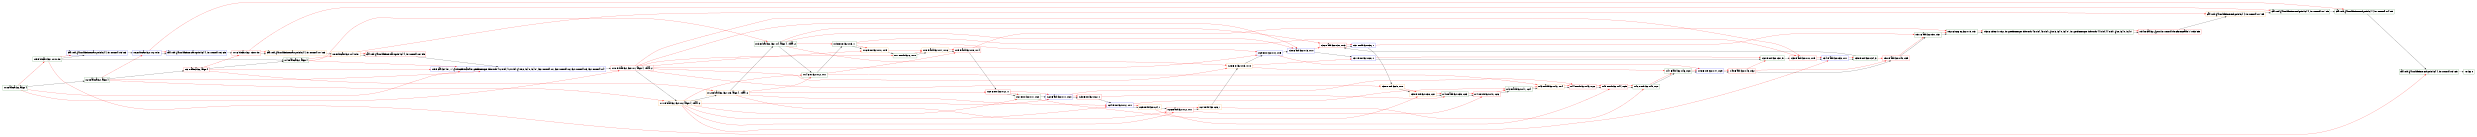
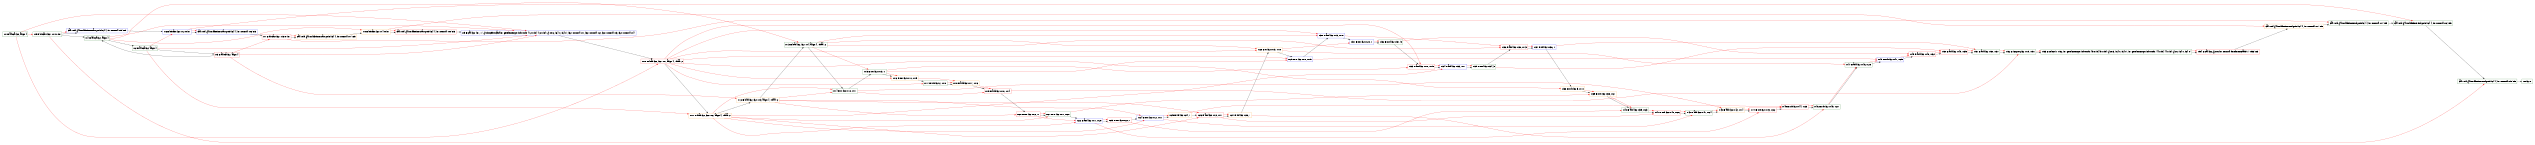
(2364, 12) -> (2423, 23)
(1756, 65) -> (1656, 38)
(55, 84) -> (120, 43)
